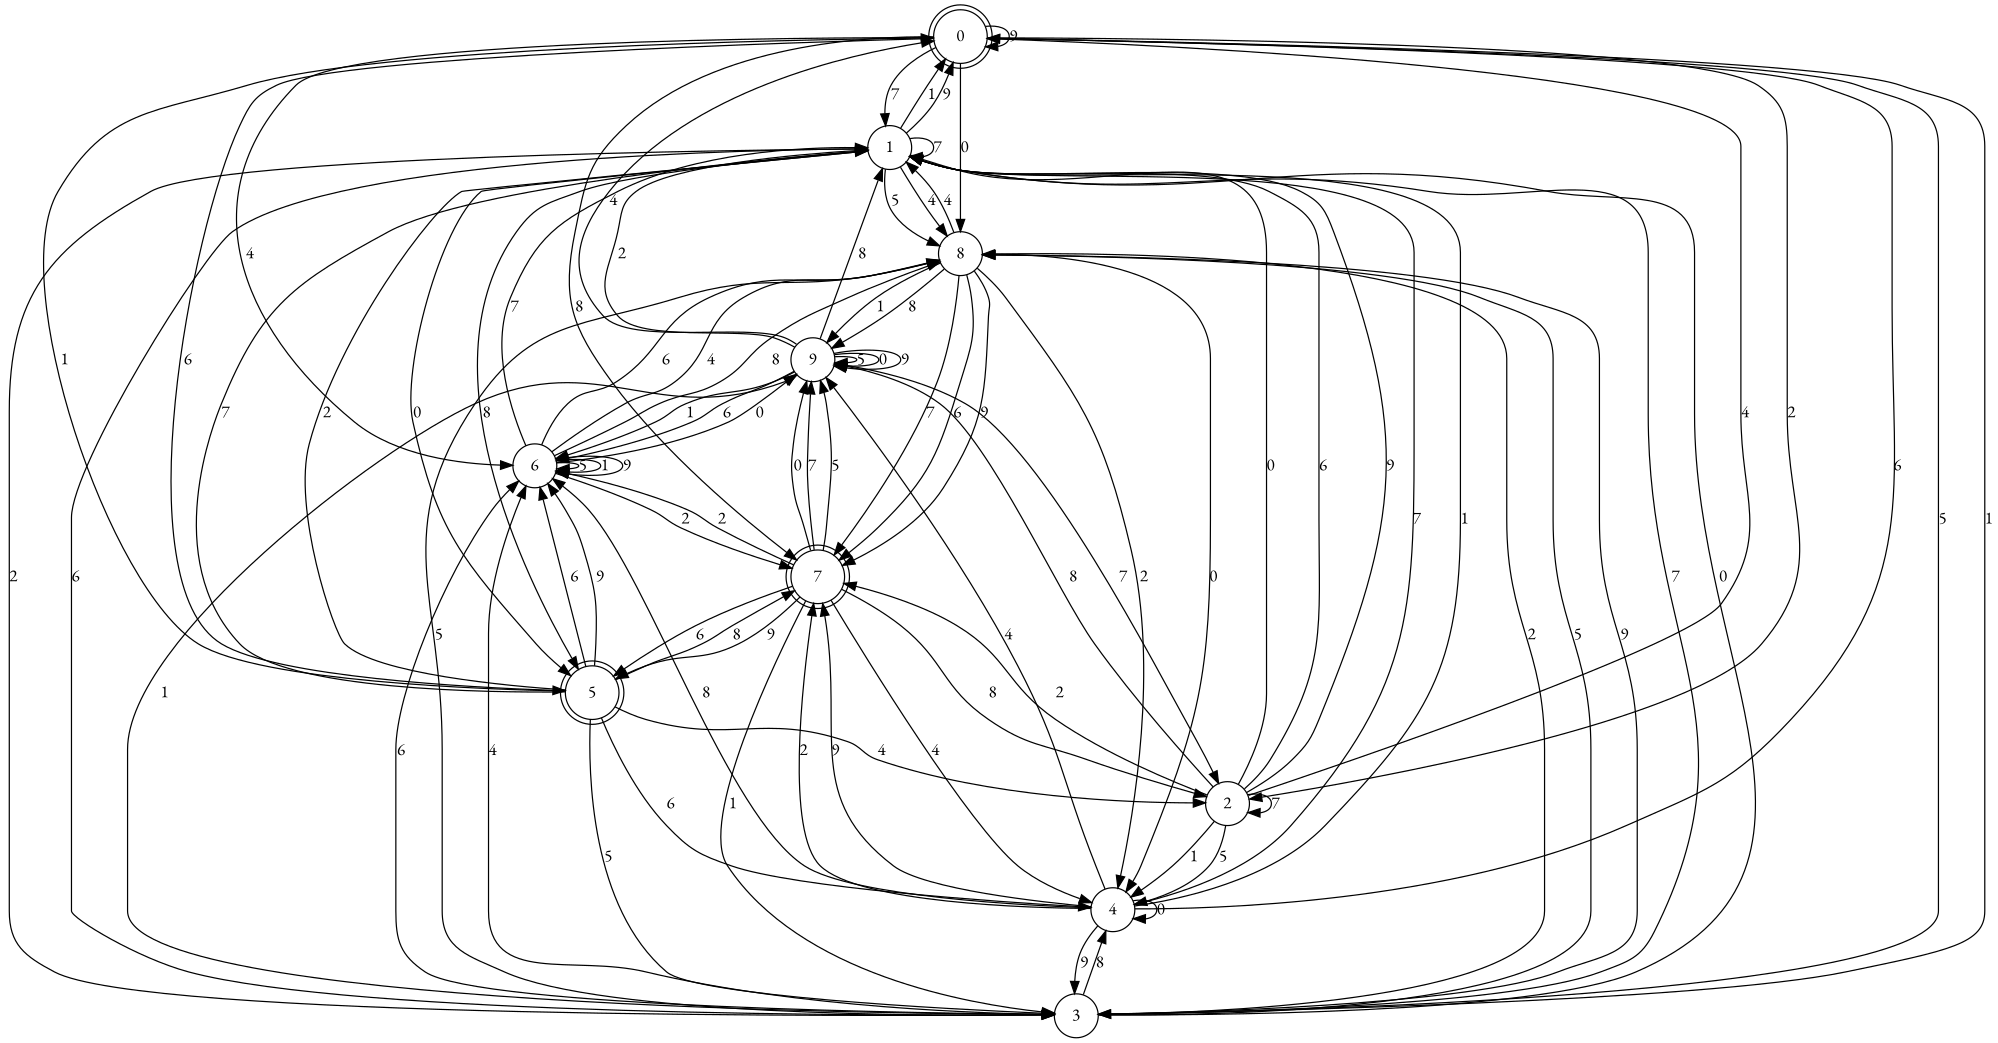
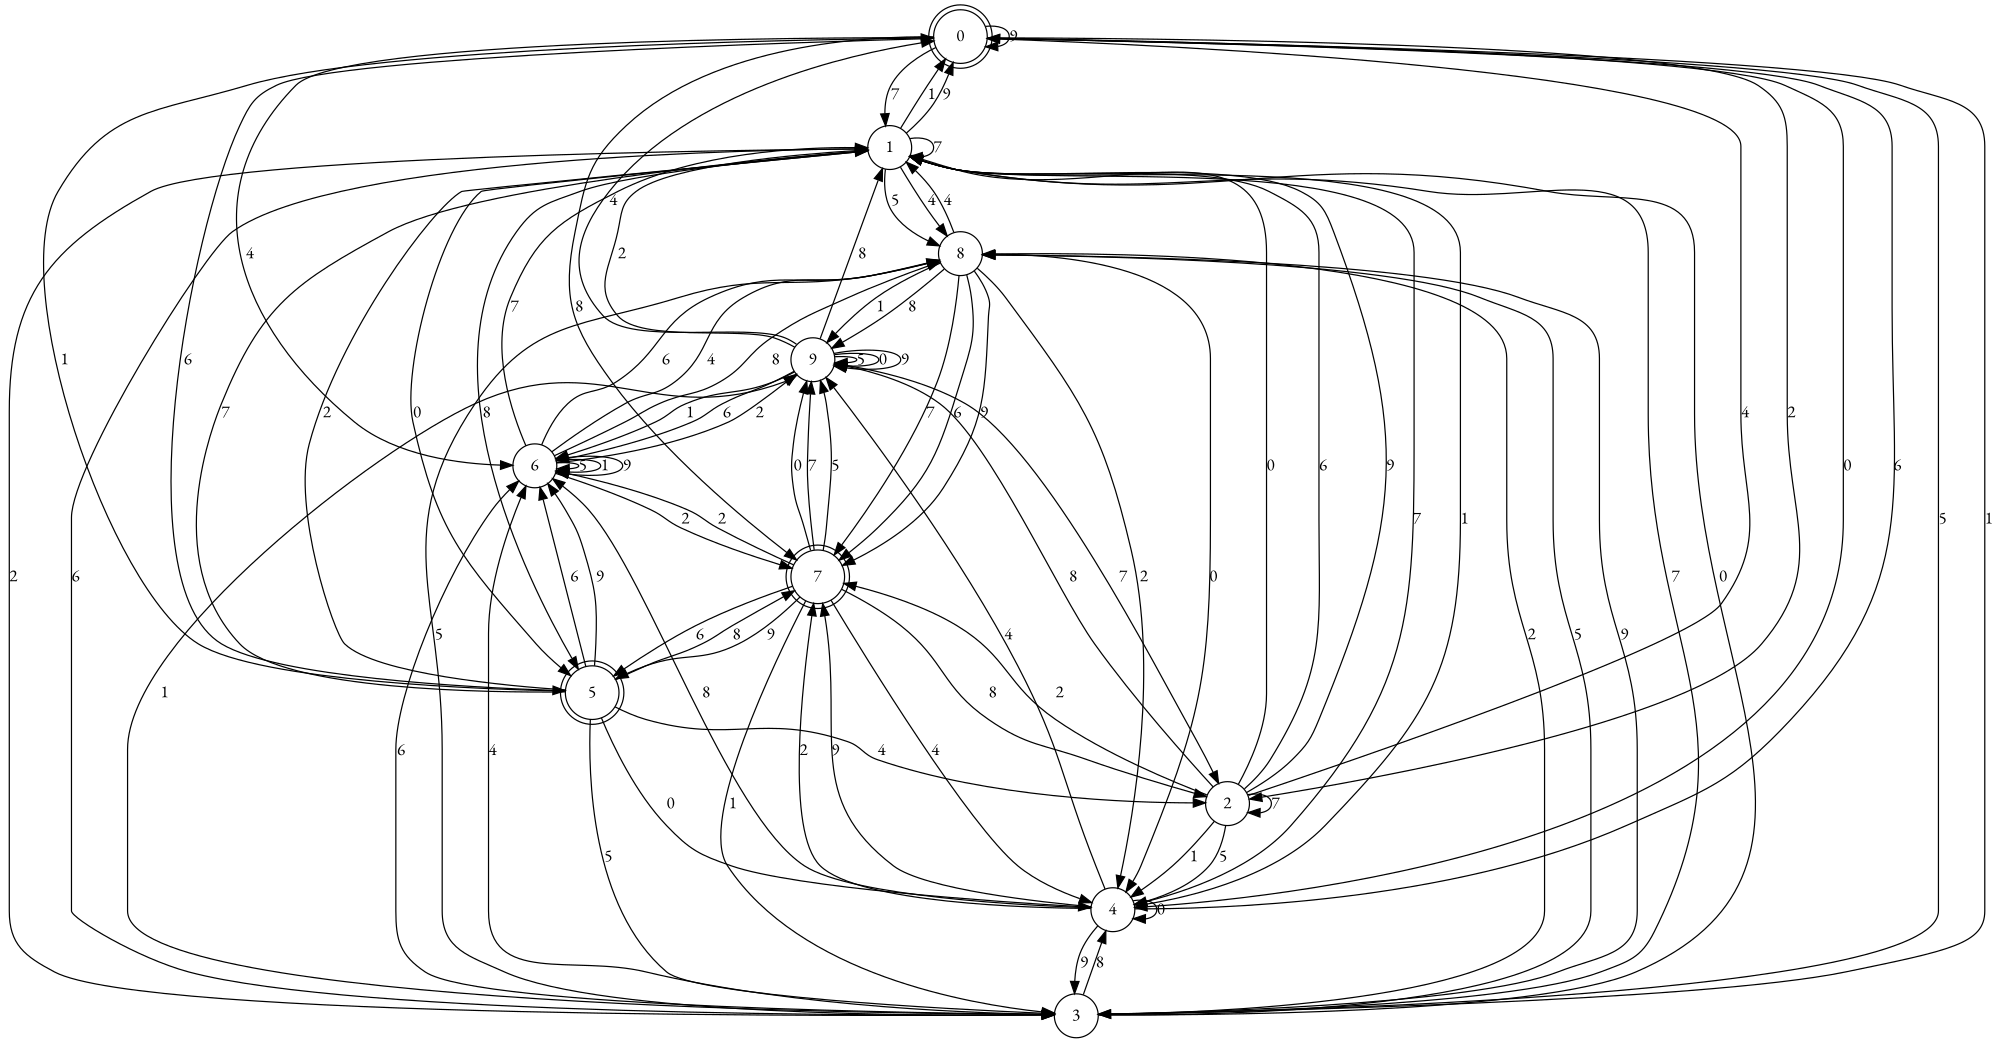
(960, 142) -> (1843, 321)
(760, 413) -> (760, 413)
(671, 804) -> (671, 804)
